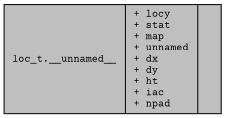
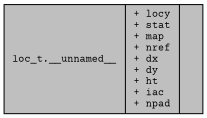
(162, 47) -> (152, 47)
